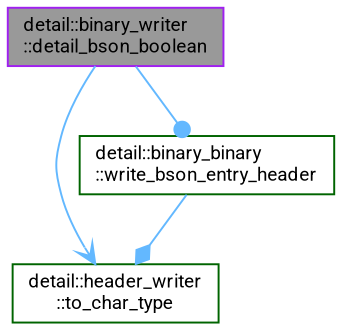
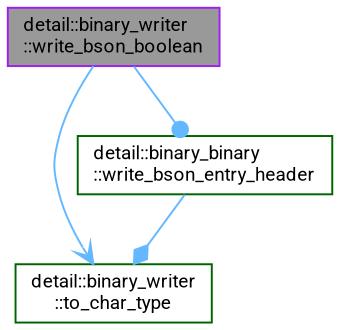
(116, 37) -> (114, 37)
(116, 293) -> (114, 293)
